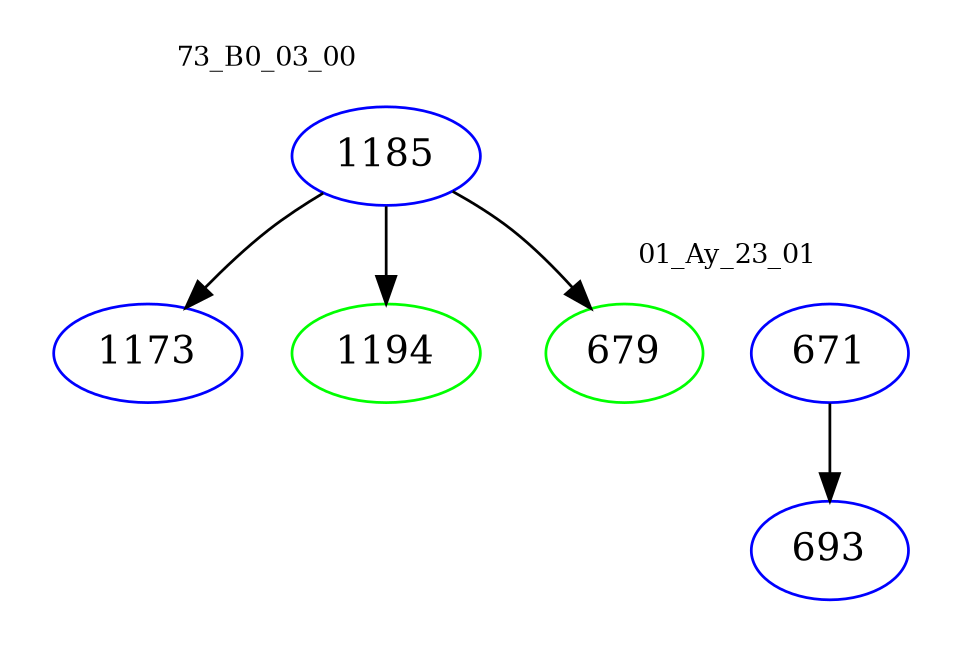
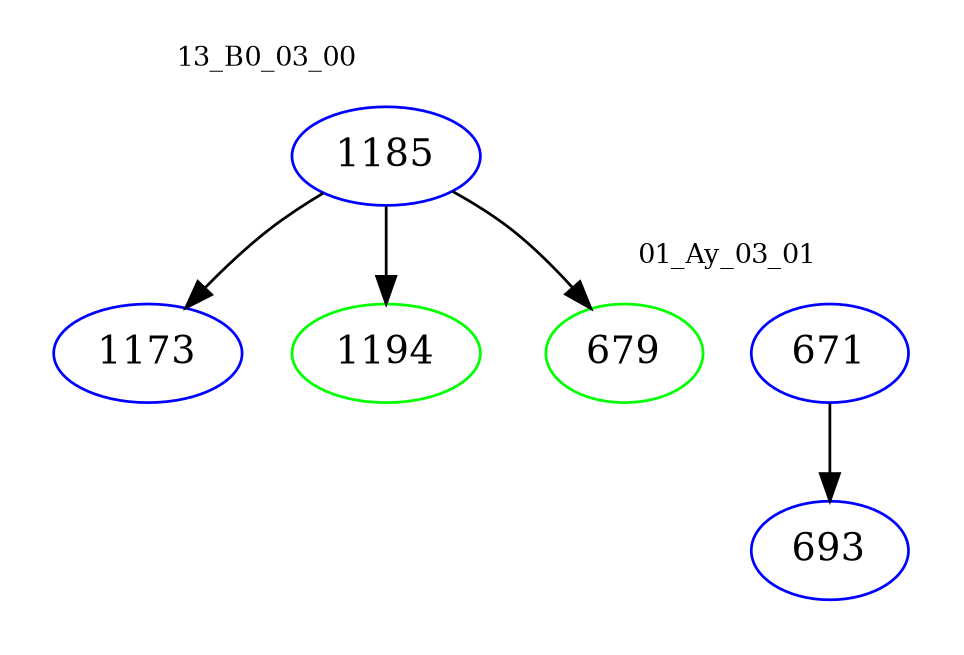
(267, 59) -> (267, 59)
(727, 256) -> (727, 256)
